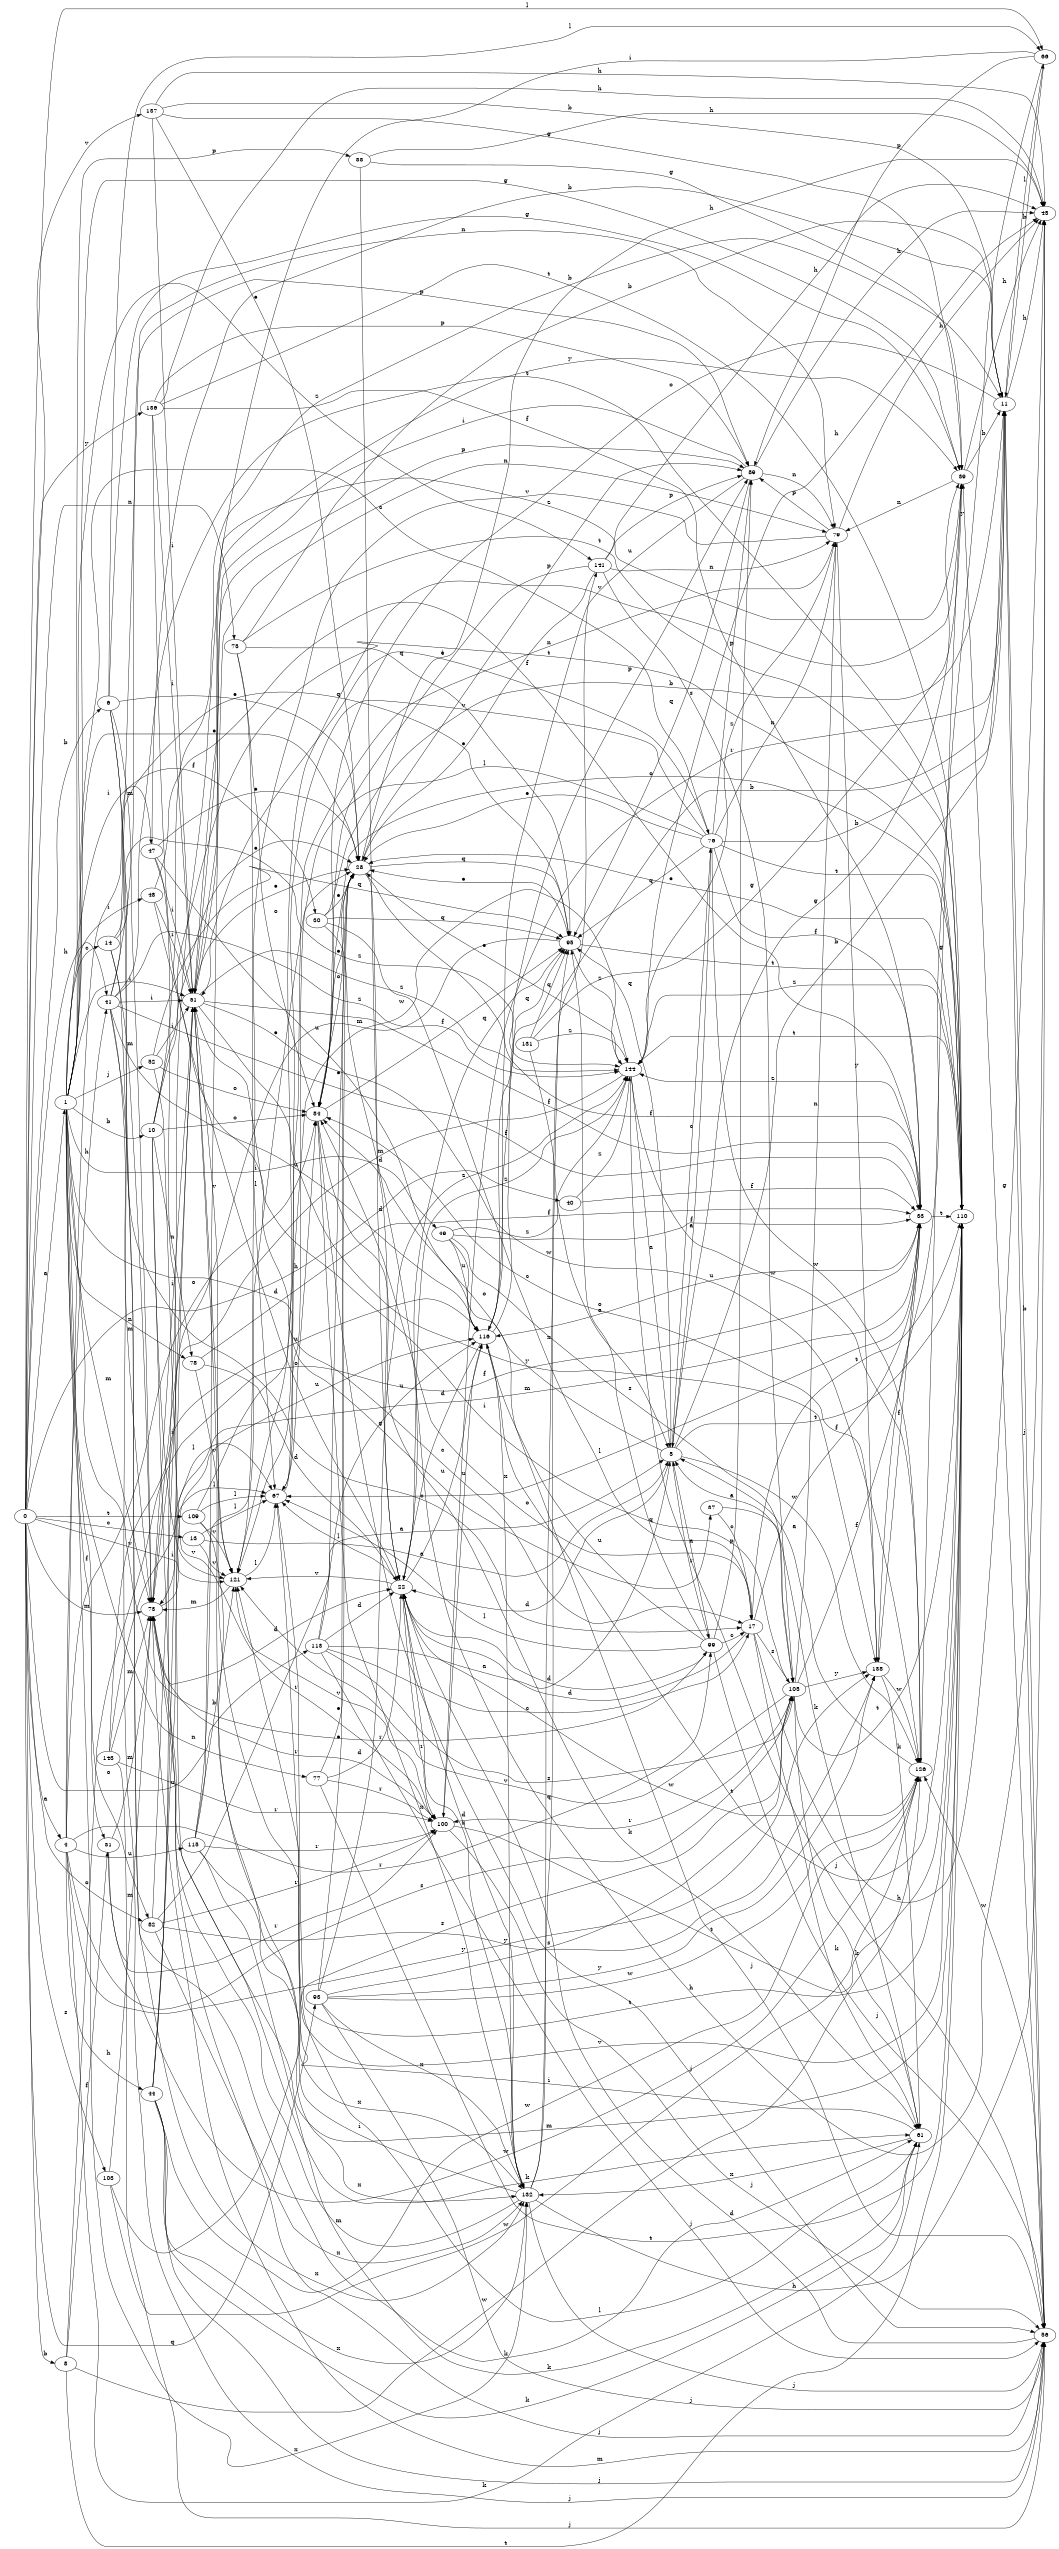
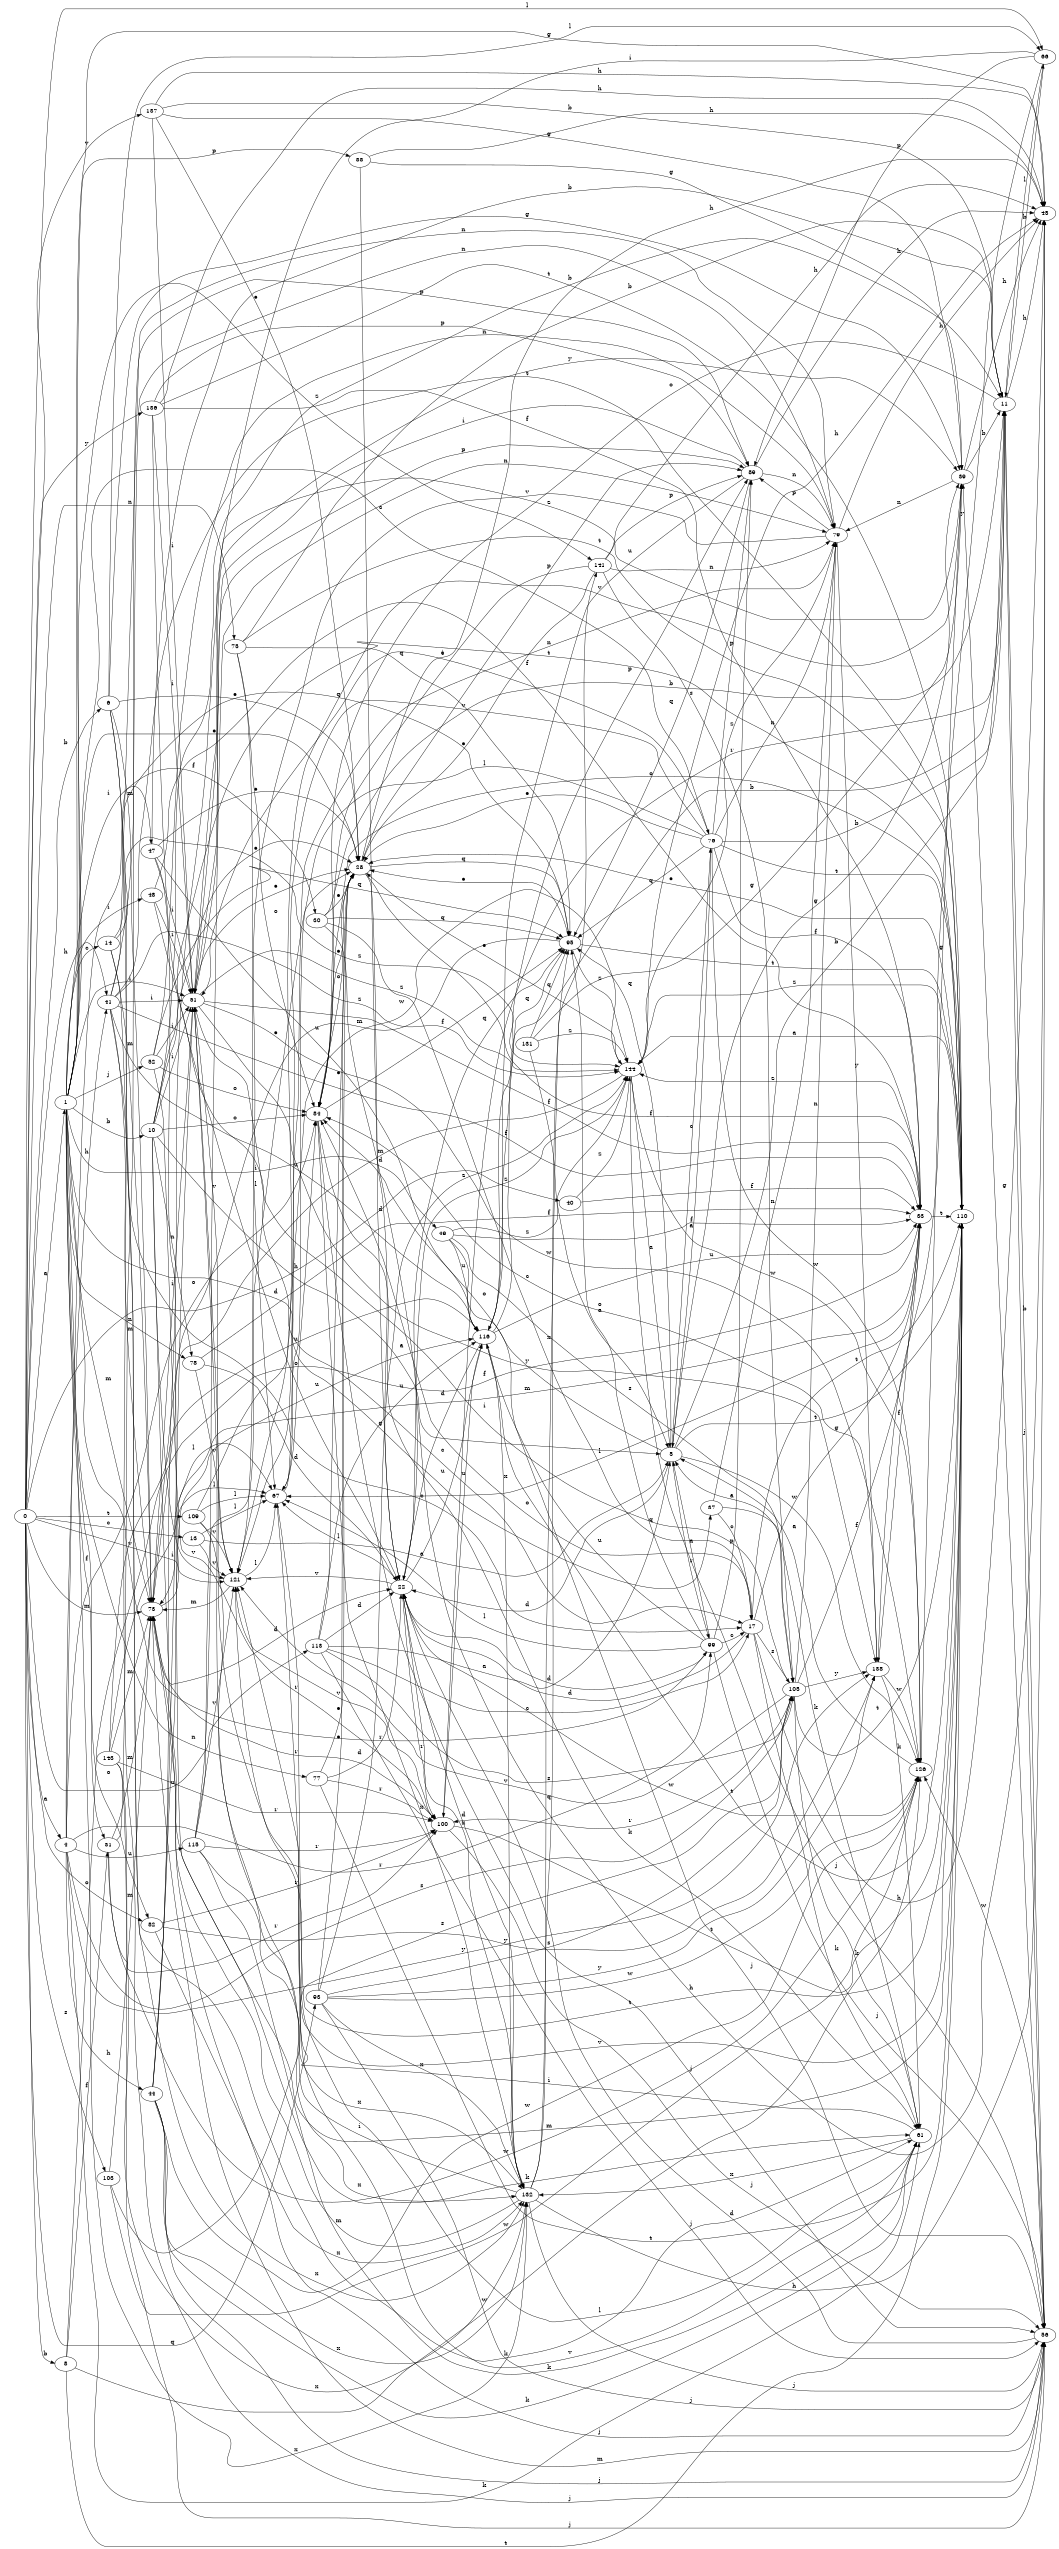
(132, 180) -> (97, 45)
none -> (143, 392)
none -> (264, 412)
none -> (808, 1028)
(794, 1033) -> (794, 1033)
(719, 1279) -> (703, 1260)
(837, 1428) -> (837, 1428)
(173, 1465) -> (172, 1067)
(321, 1598) -> (402, 1365)
(214, 1703) -> (214, 1703)
none -> (403, 2264)
none -> (154, 2269)
